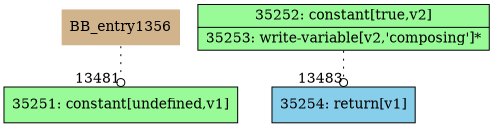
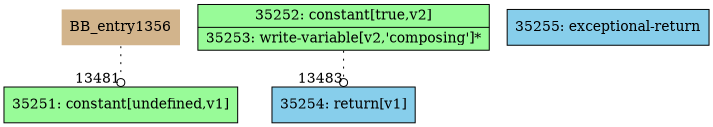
none -> (608, 27)
